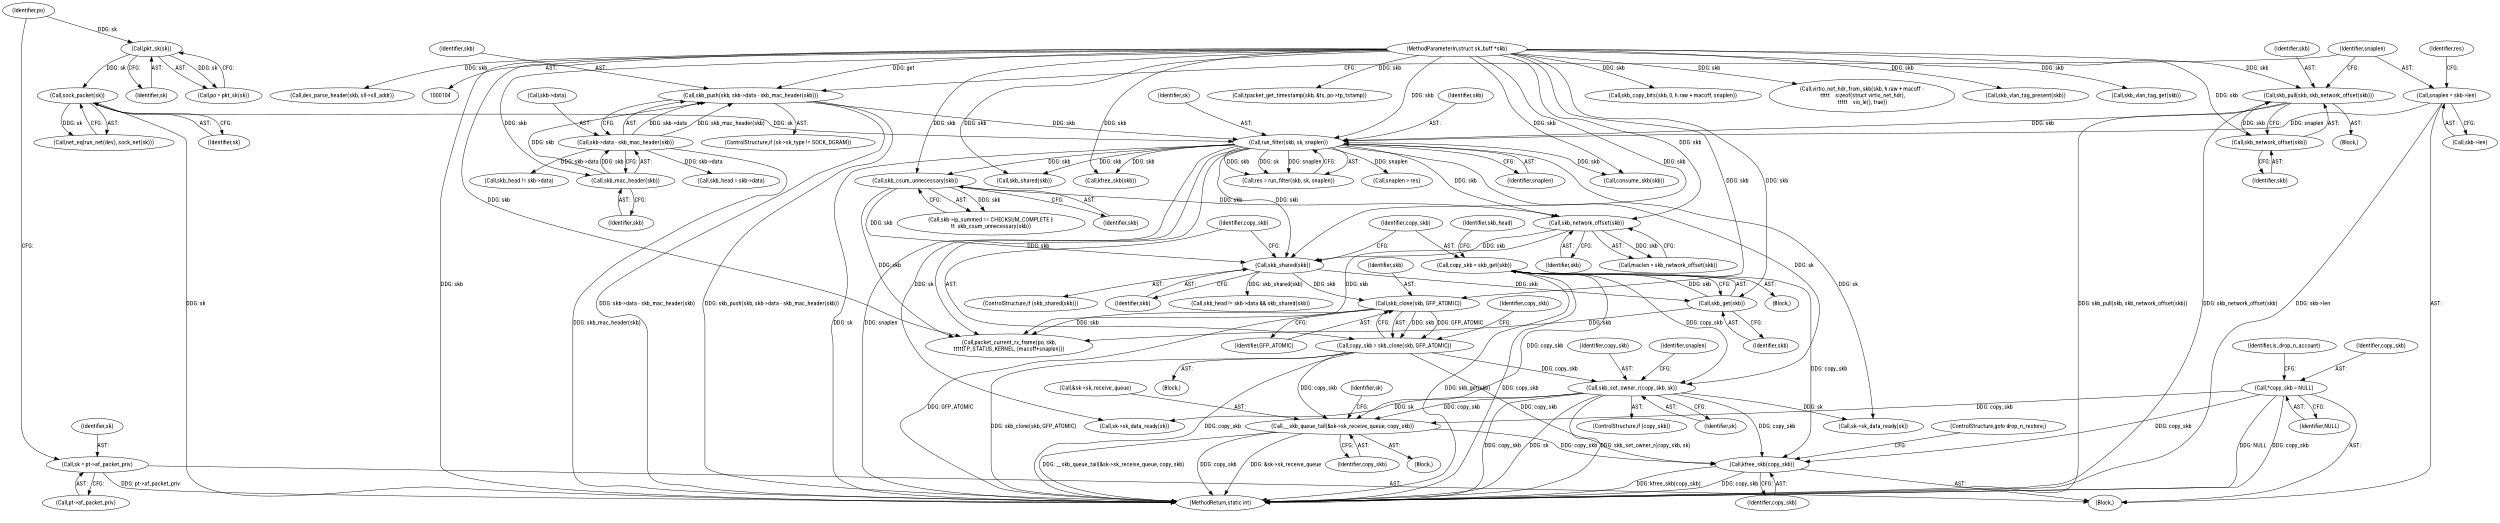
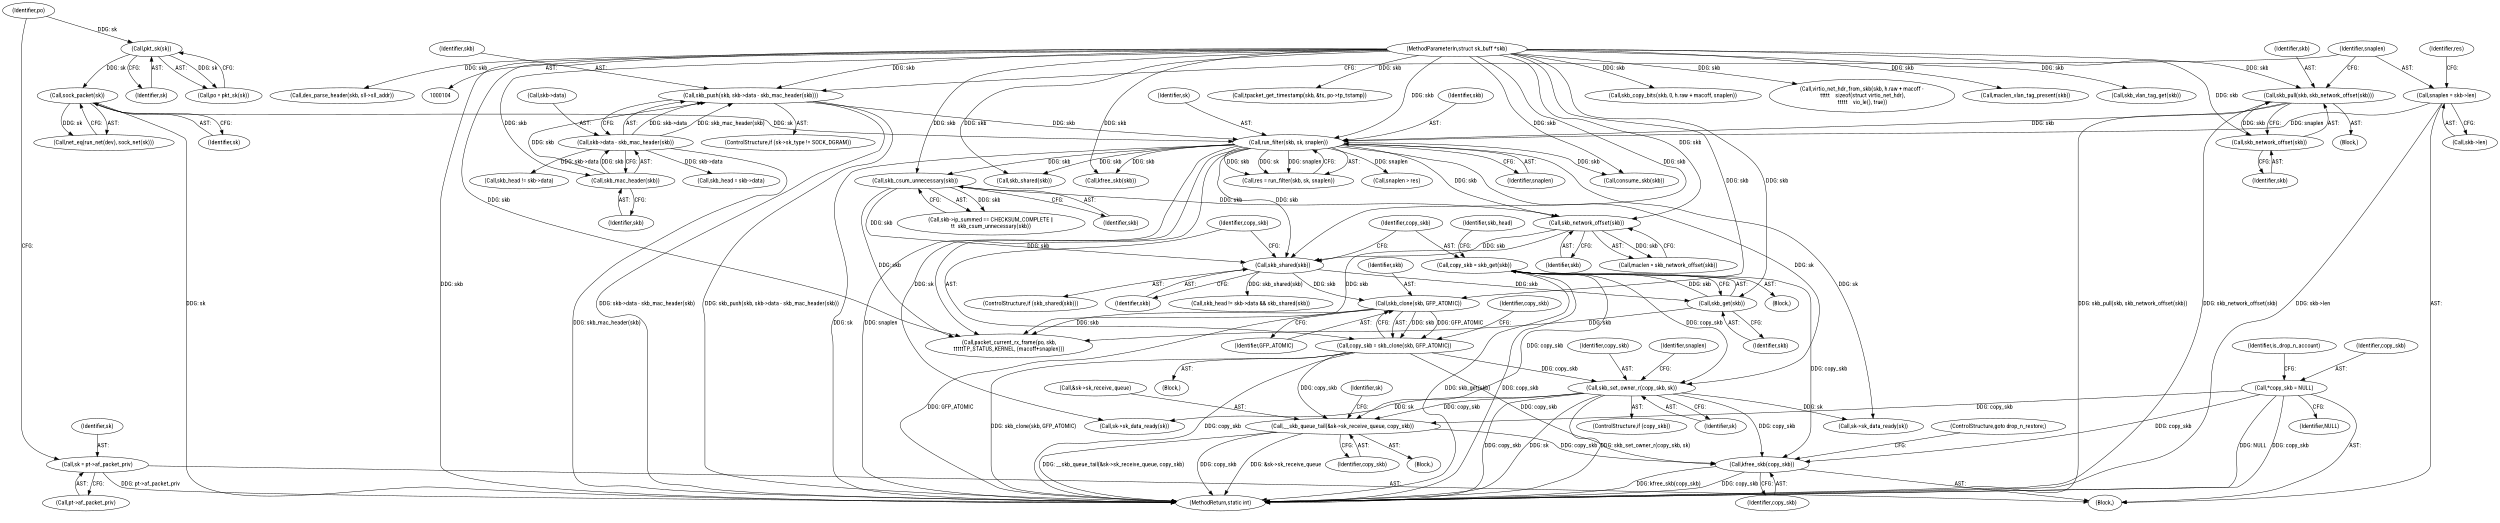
(904, 68) -> (904, 68)
(2026, 96) -> (2026, 96)
(2294, 411) -> none
